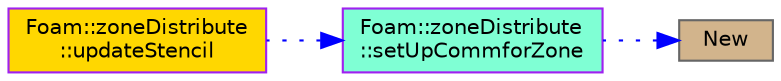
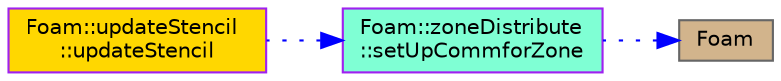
(137, 40) -> (137, 40)
(726, 40) -> (726, 40)
